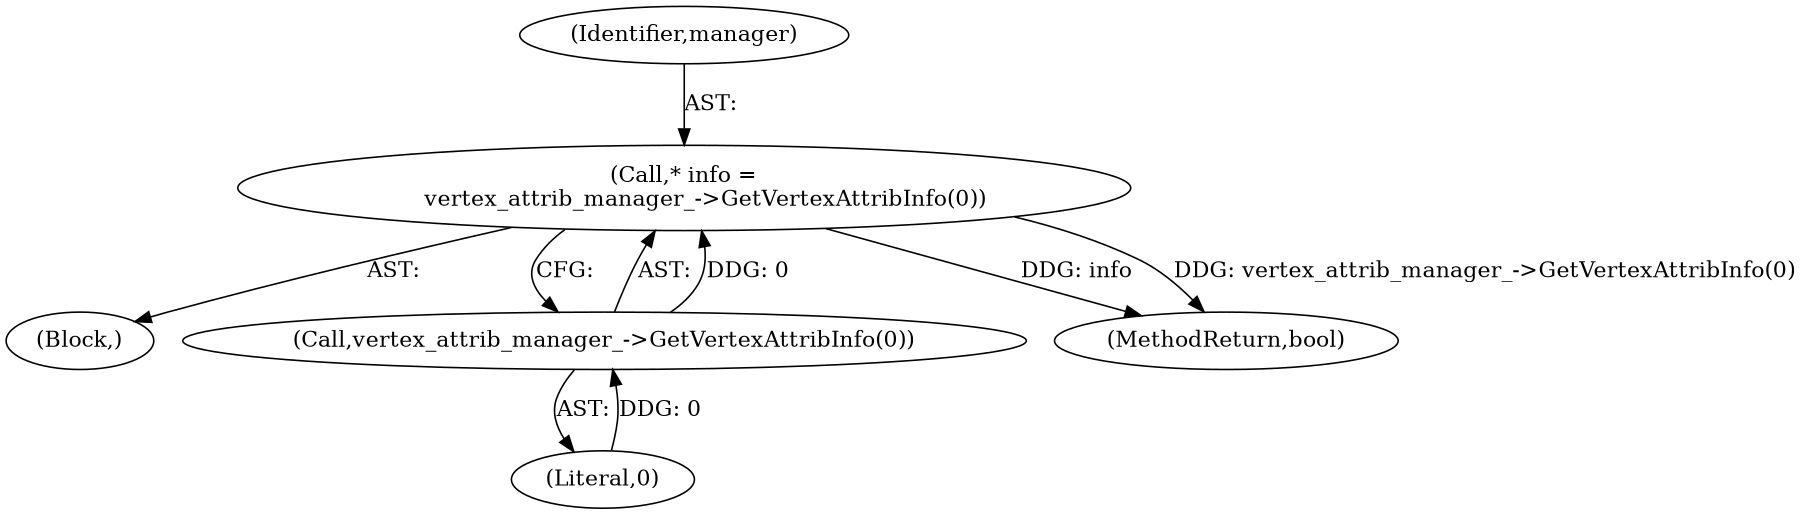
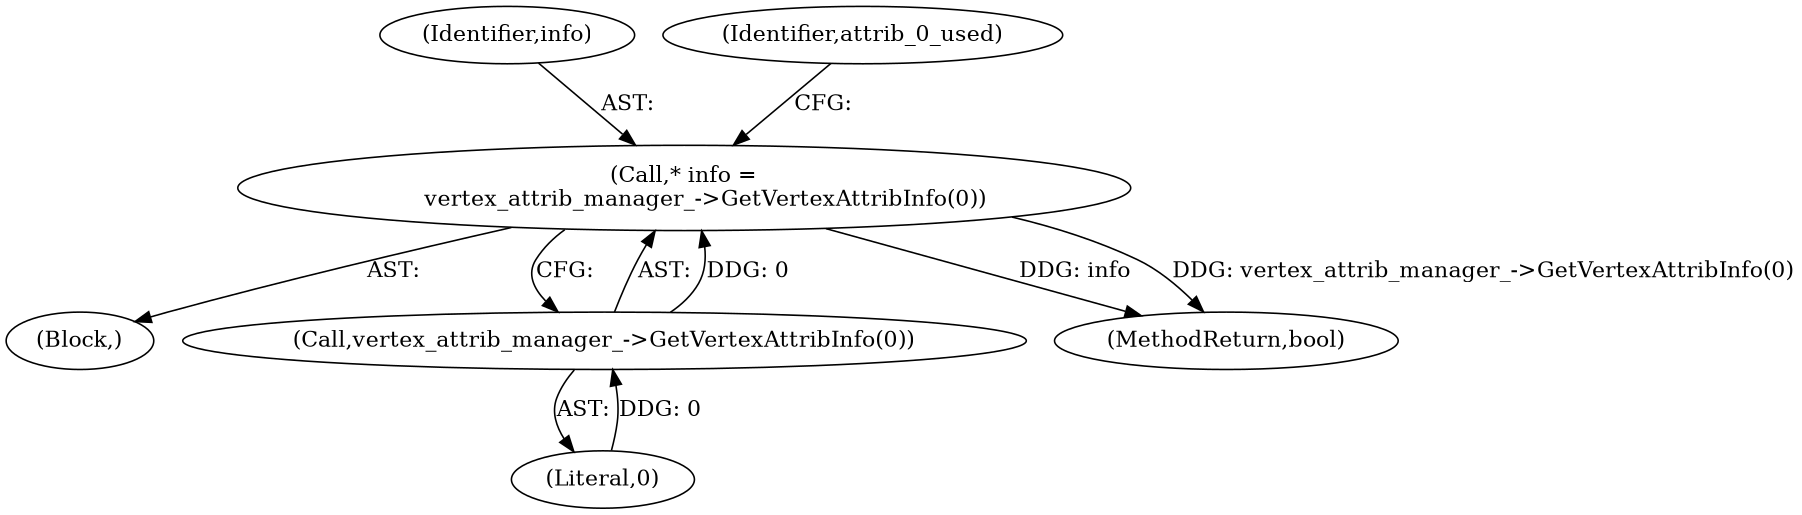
(684, 35) -> (507, 35)
none -> (863, 35)
